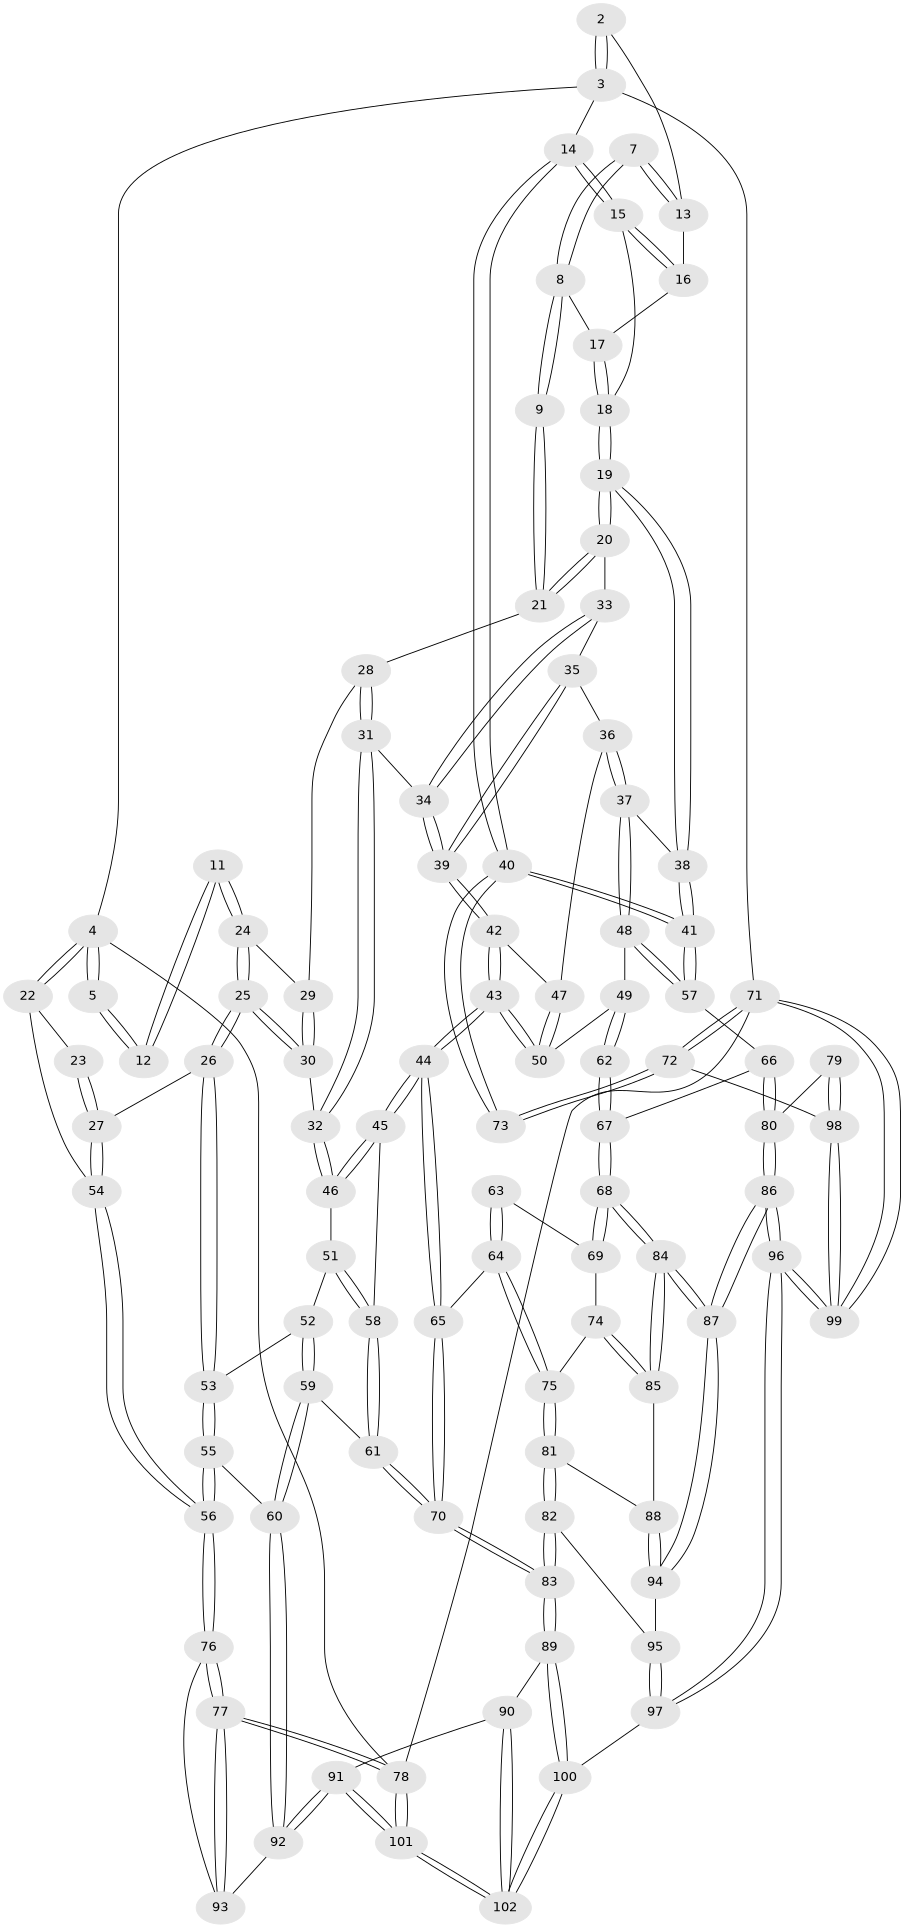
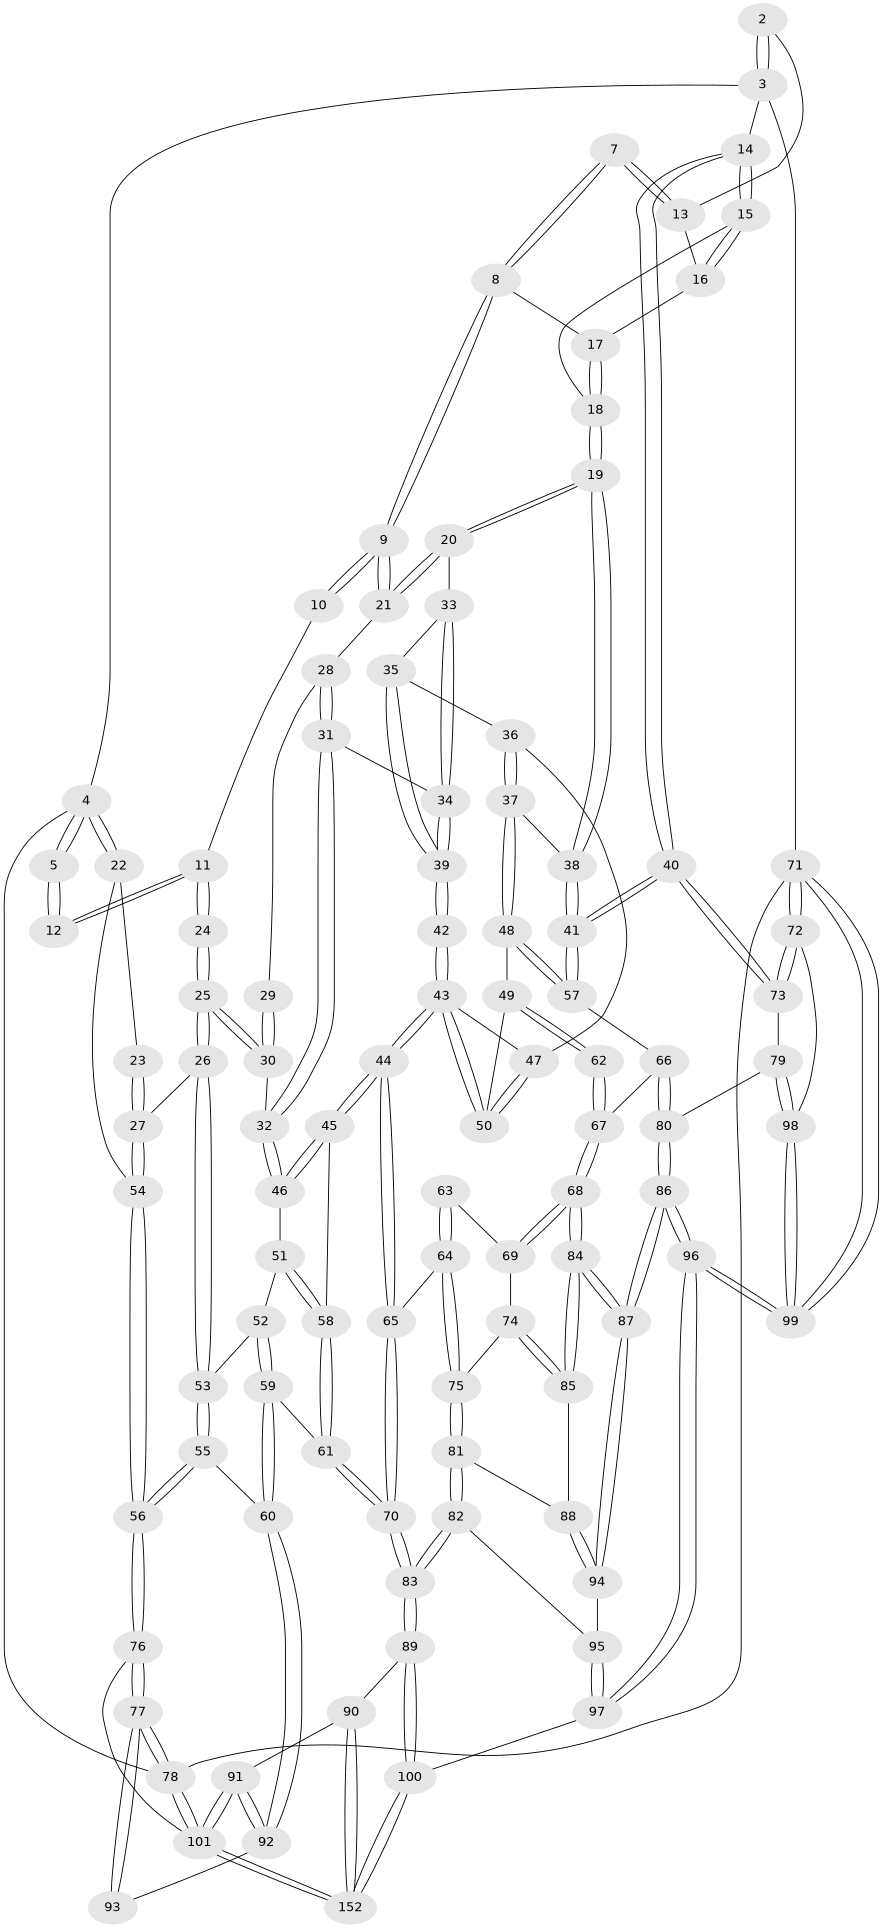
none -> (319, 606)
(276, 964) -> none
(527, 964) -> (488, 1029)
none -> (778, 1029)
(186, 1778) -> (112, 1752)
(505, 1908) -> (351, 1908)
